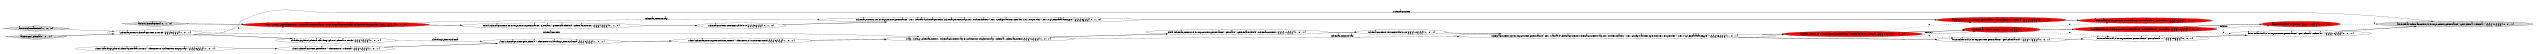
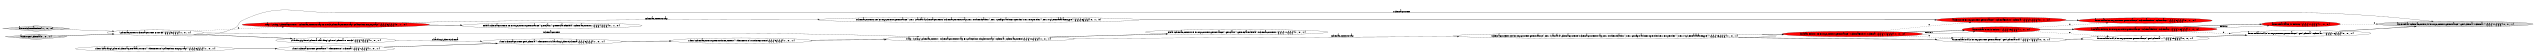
(155, 24) -> none
(741, 26) -> none
(1402, 32) -> none
